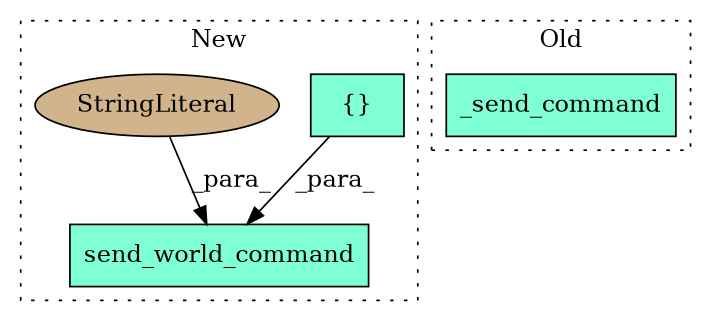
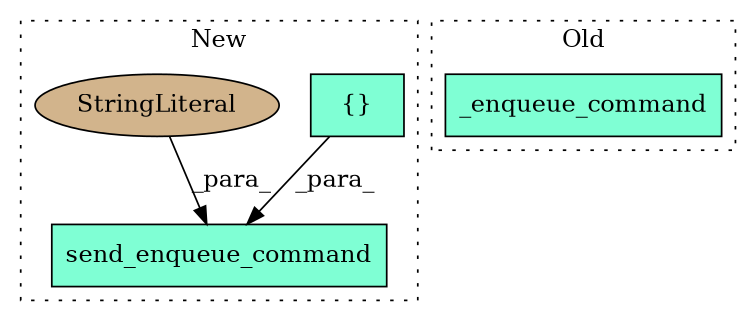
(561, 105) -> (584, 105)
(219, 256) -> (219, 256)
